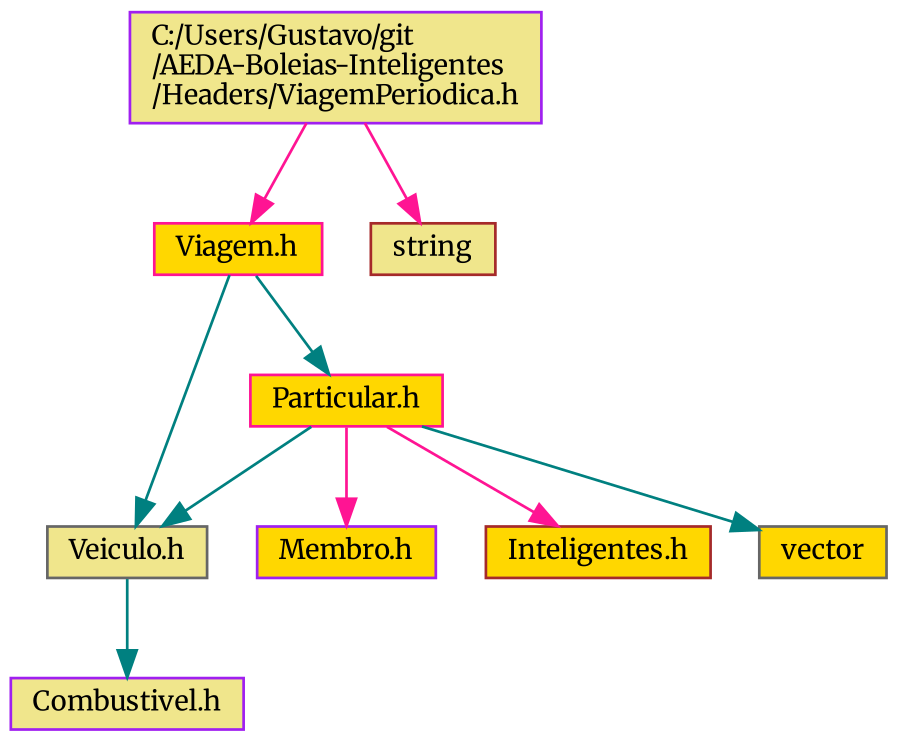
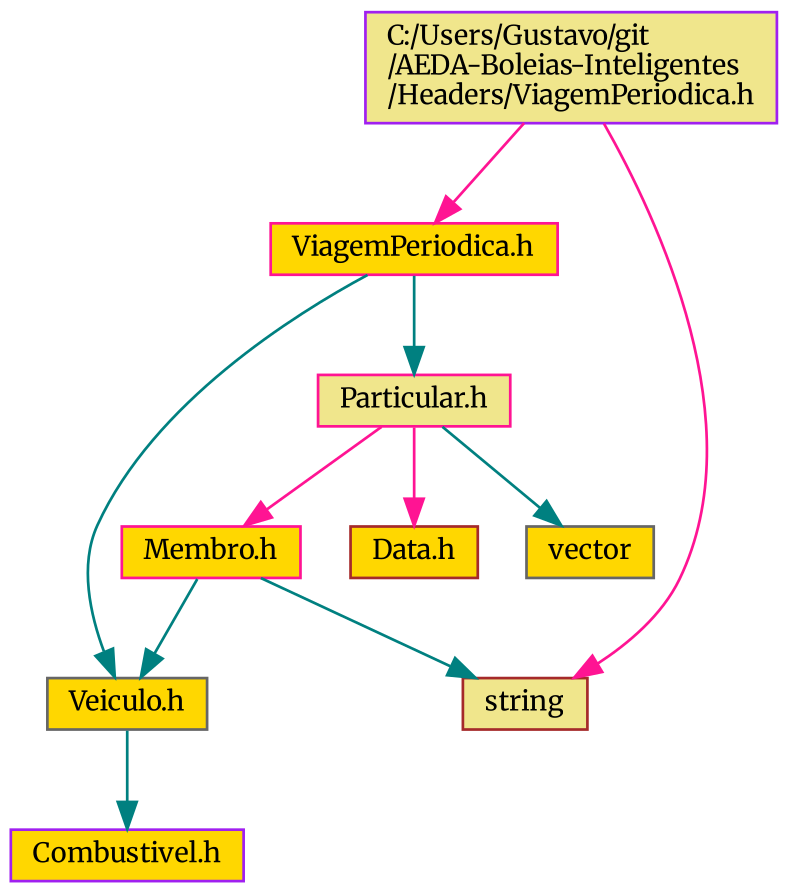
(238, 249) -> (414, 249)
(346, 401) -> (414, 401)
(248, 469) -> (176, 616)
(127, 552) -> (127, 704)
(346, 552) -> (211, 552)
(598, 552) -> (414, 552)
none -> (356, 622)
(127, 704) -> (127, 855)
